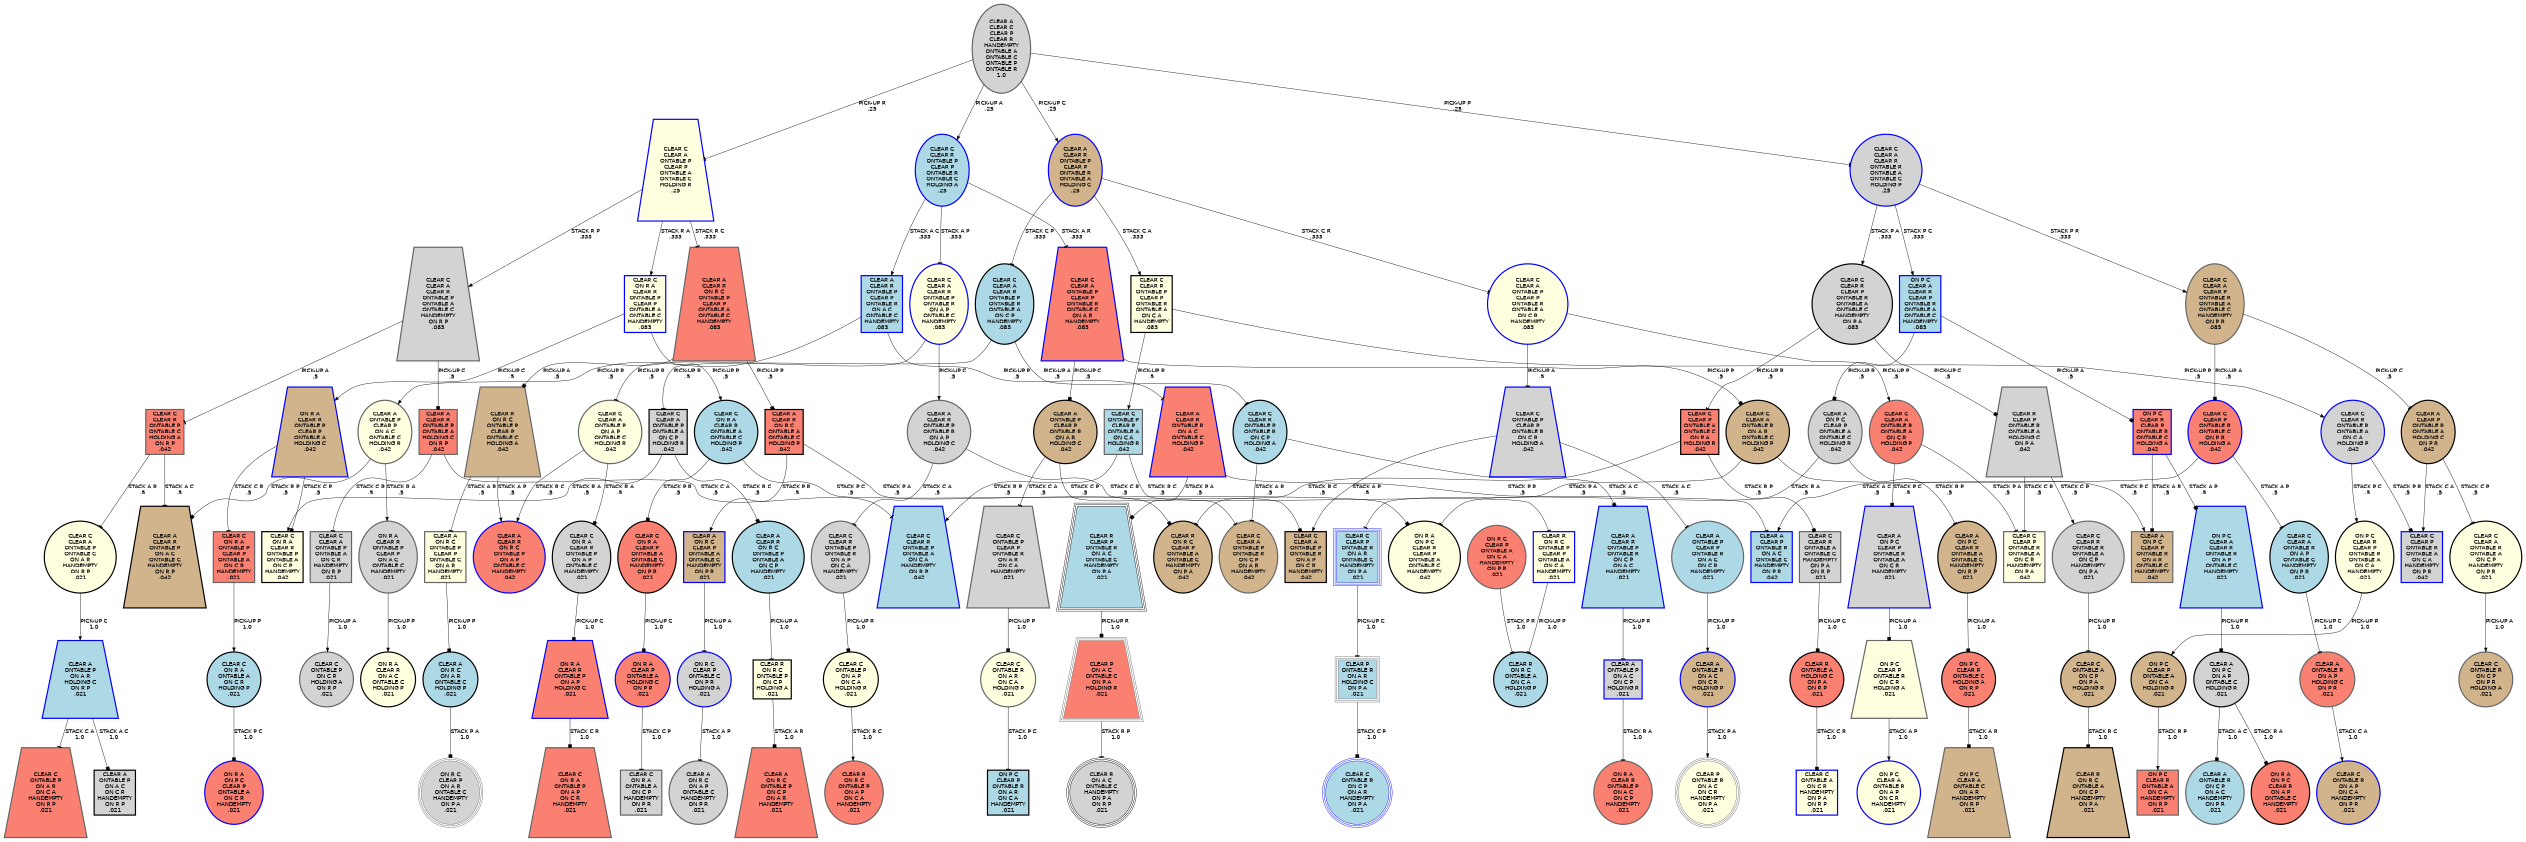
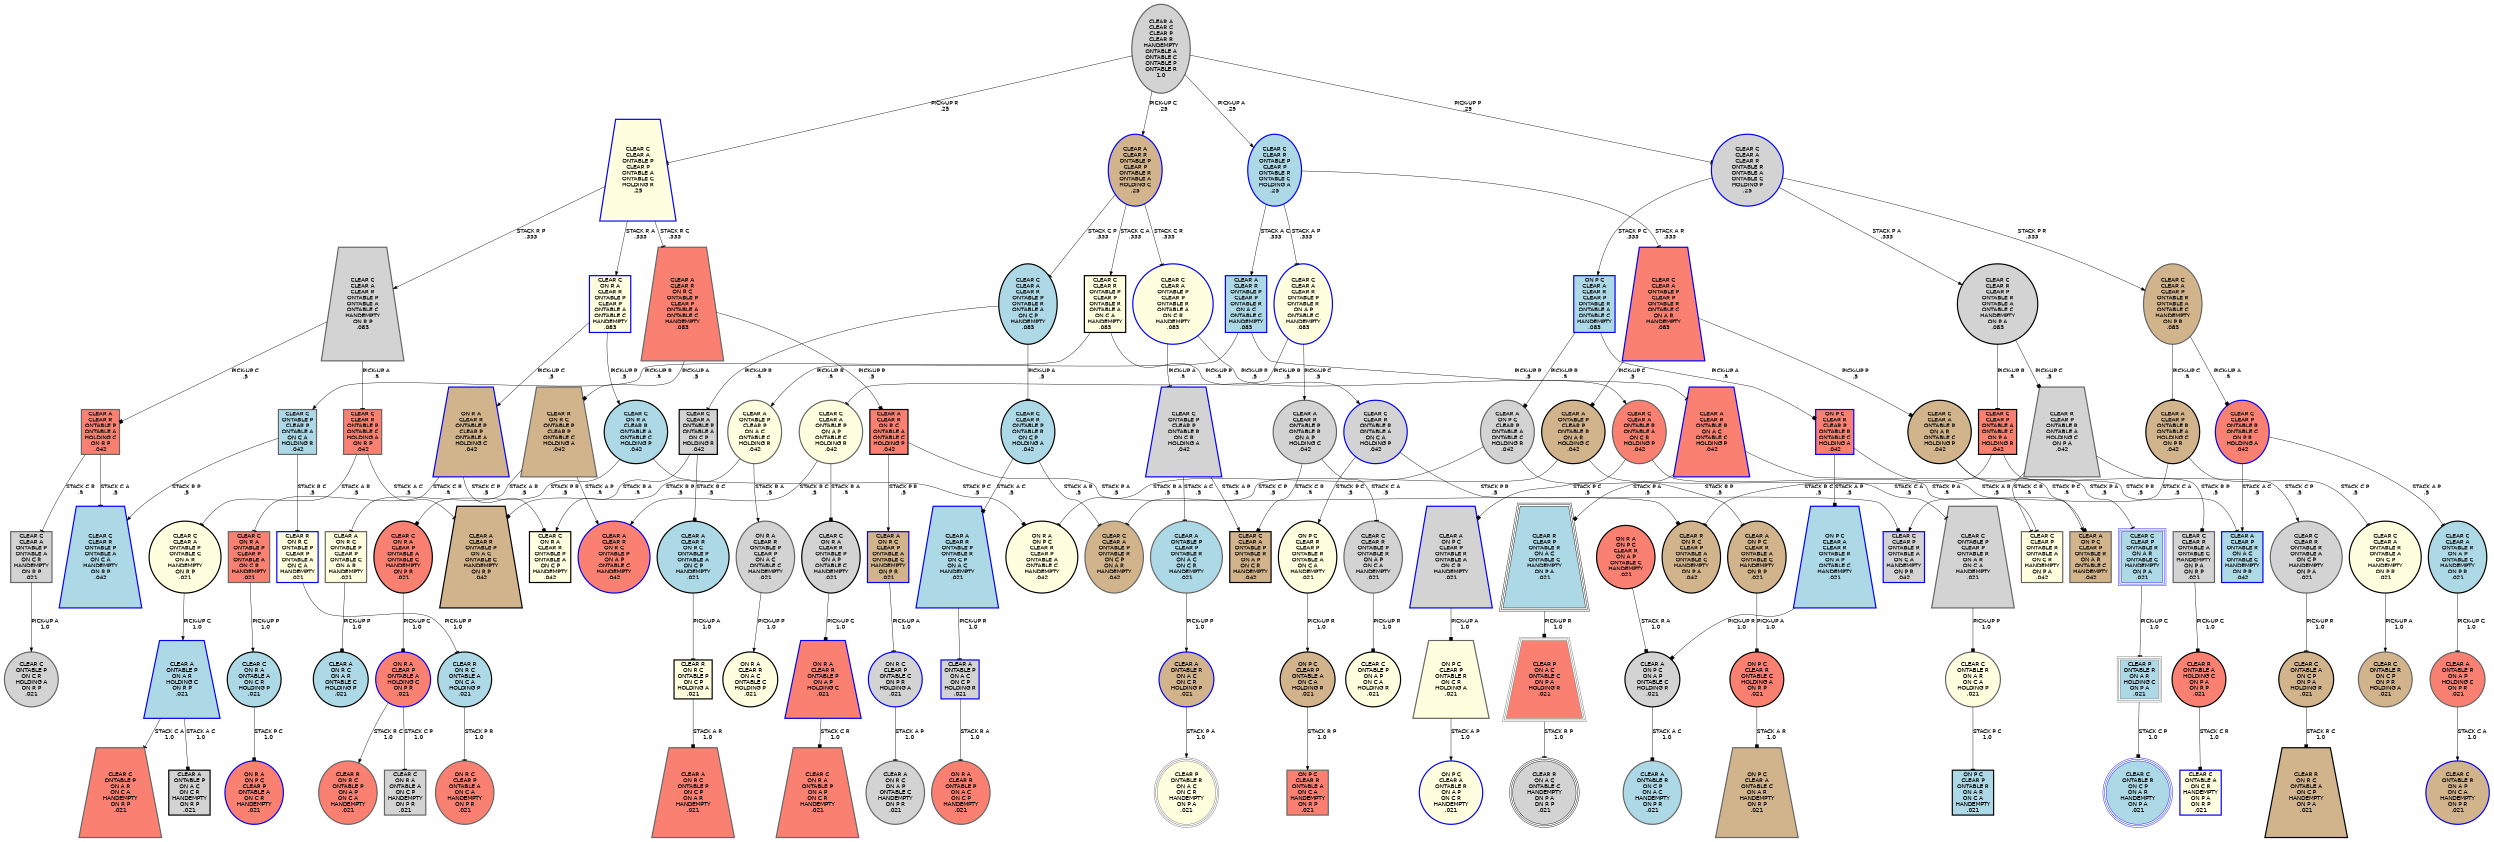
(1505, 620) -> (465, 733)
(852, 732) -> (373, 730)
(2250, 732) -> (1639, 618)
(450, 793) -> none
